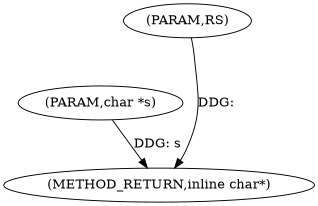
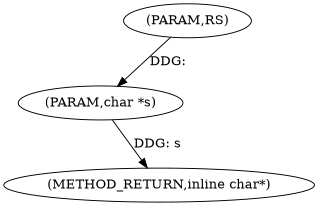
(198, 101) -> (148, 58)
